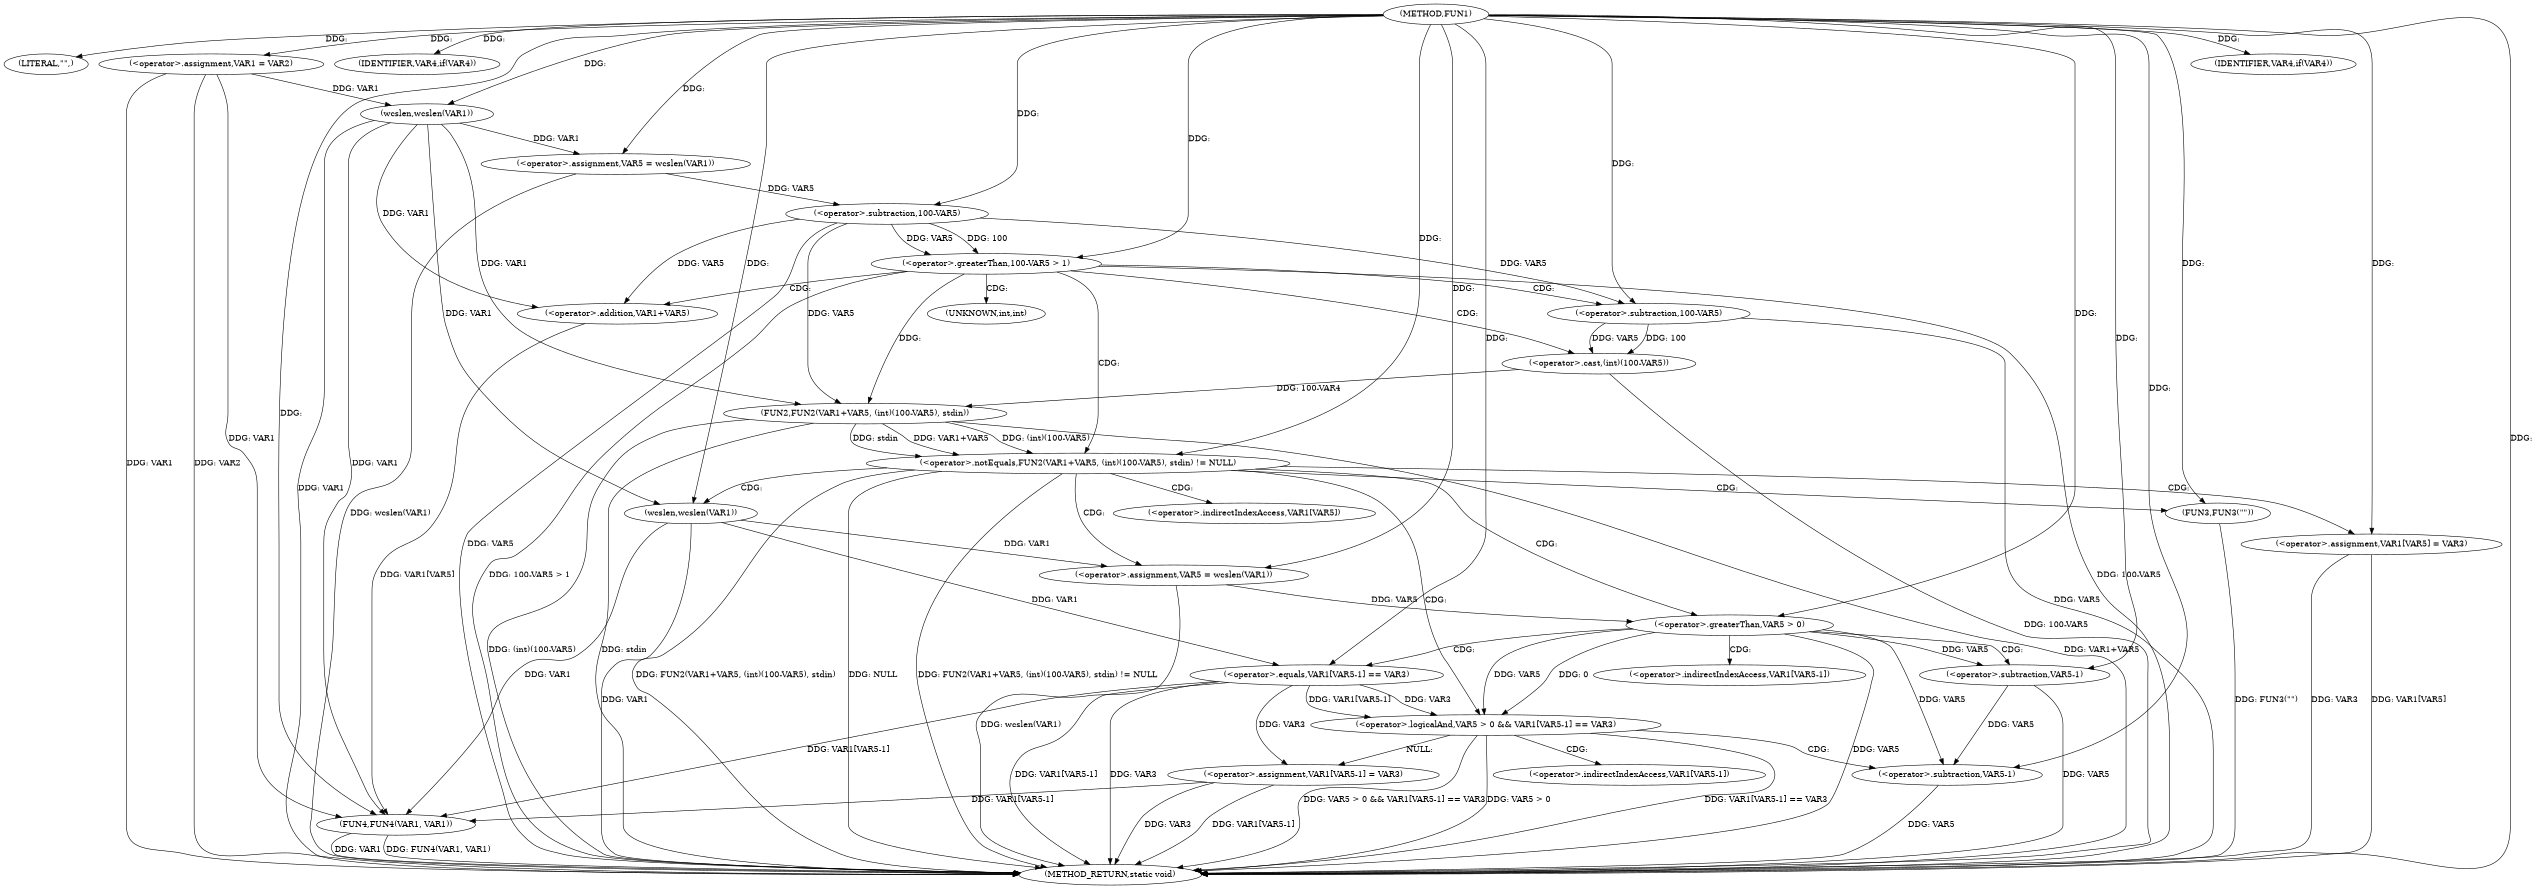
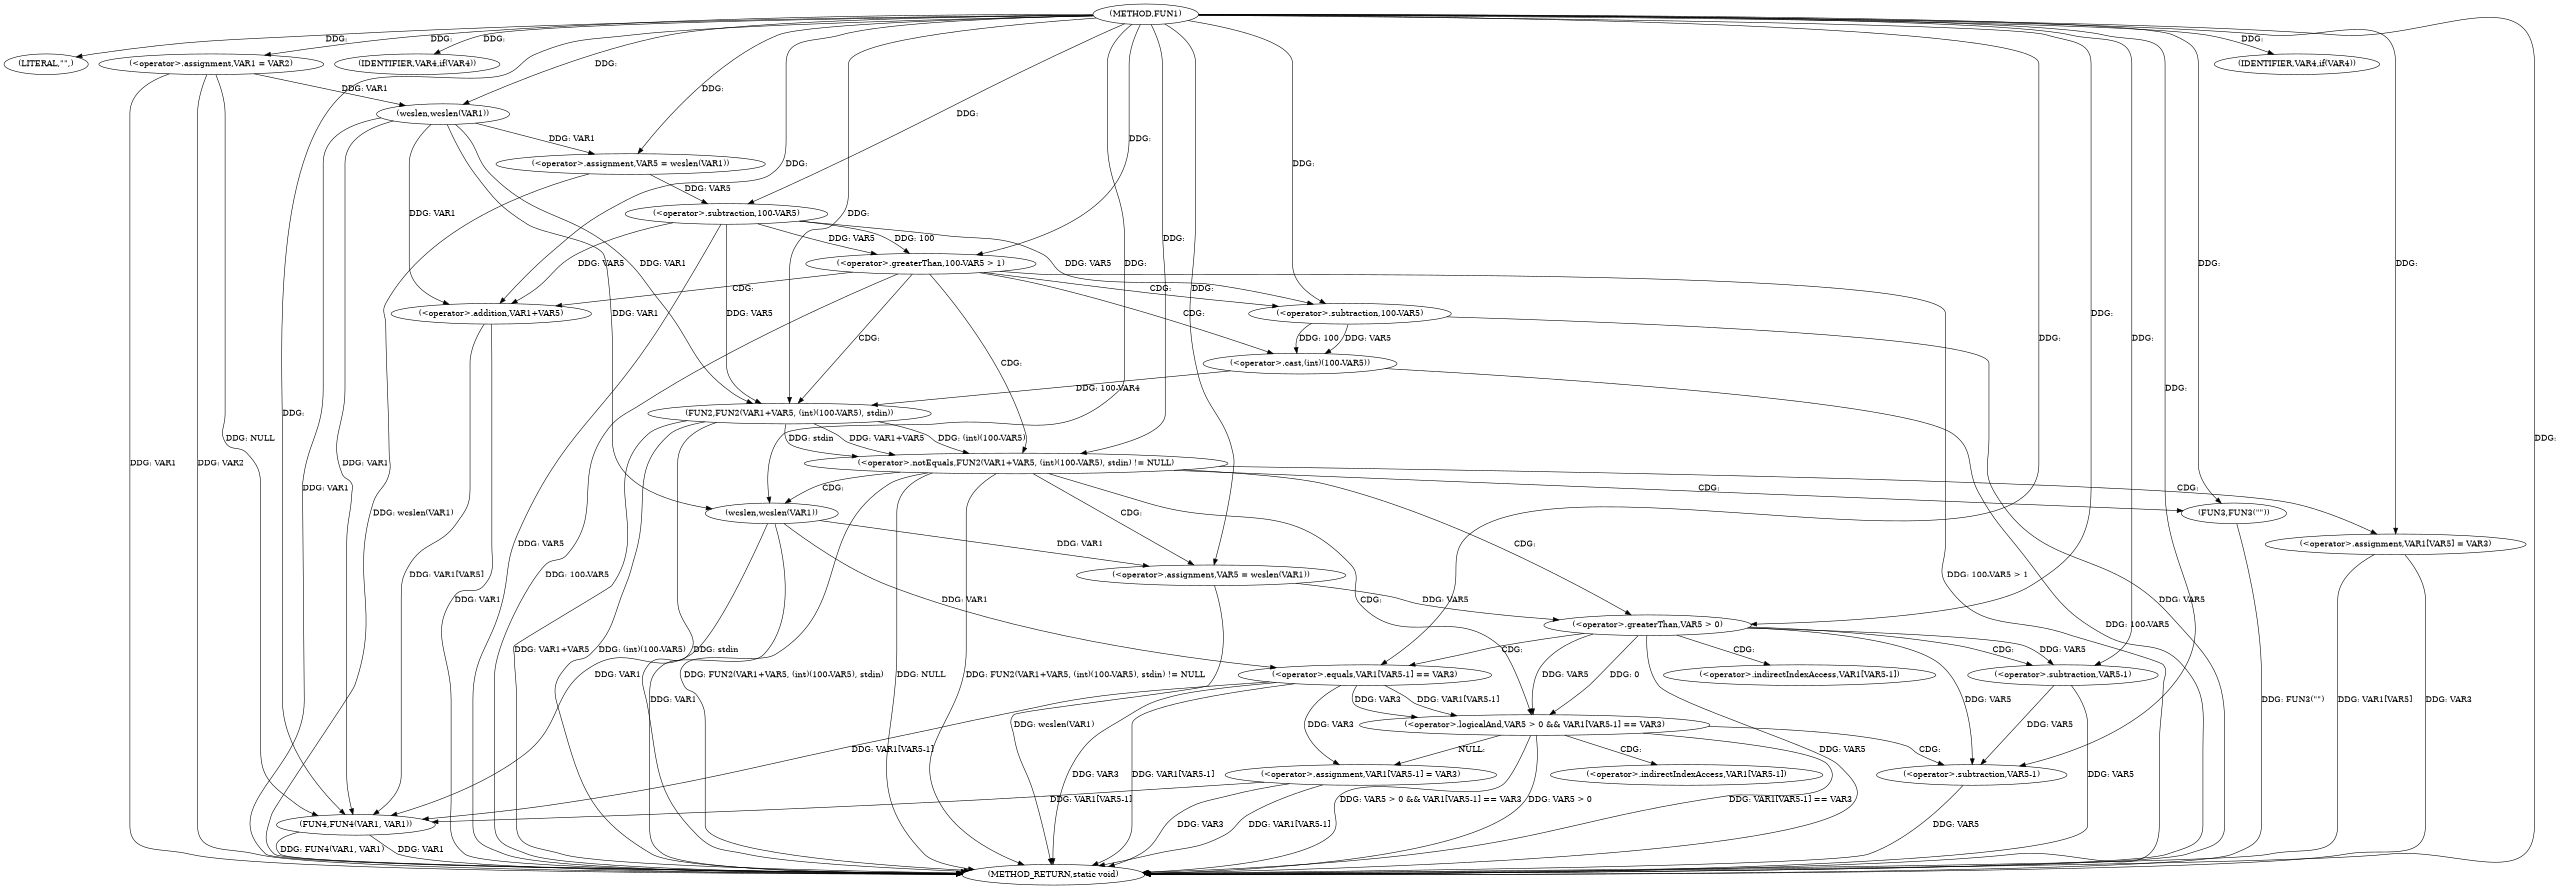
none -> (786, 114)
none -> (849, 118)
(986, 314) -> none
(911, 339) -> (871, 339)
(252, 439) -> (250, 439)
(1244, 513) -> none
none -> (459, 848)
